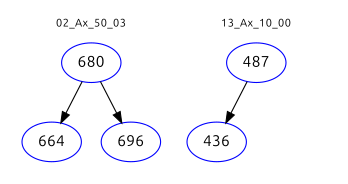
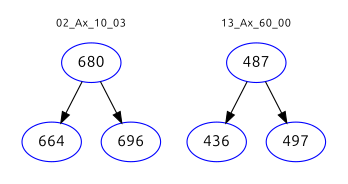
(91, 24) -> (91, 24)
(256, 24) -> (256, 24)
none -> (296, 142)
